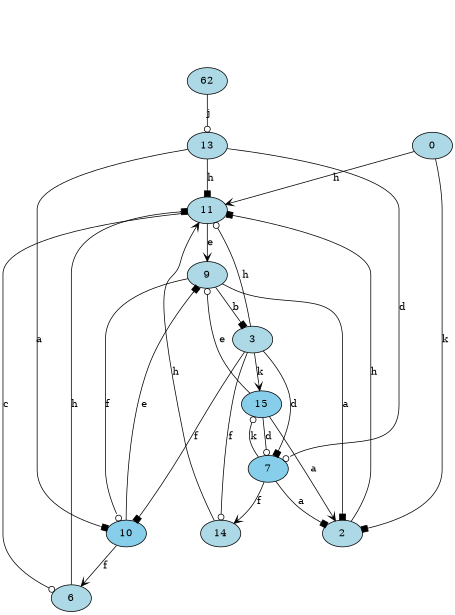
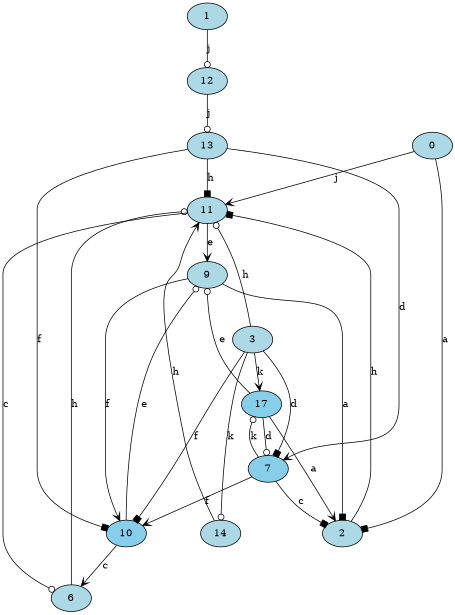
none -> (207, 16)
(207, 81) -> (207, 81)
(337, 178) -> (337, 178)
(399, 279) -> (399, 279)
(228, 304) -> none
(39, 340) -> (39, 340)
(445, 340) -> (445, 340)
(71, 360) -> (71, 360)
(106, 372) -> (106, 372)
(139, 399) -> (139, 399)
(262, 404) -> (262, 404)
(231, 437) -> (231, 437)
(301, 501) -> (301, 501)
(254, 502) -> (198, 501)
(106, 566) -> (106, 566)
